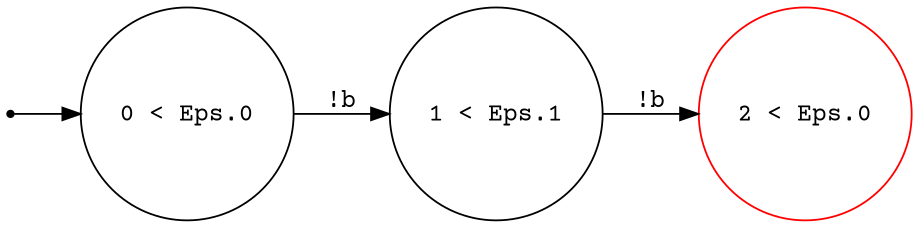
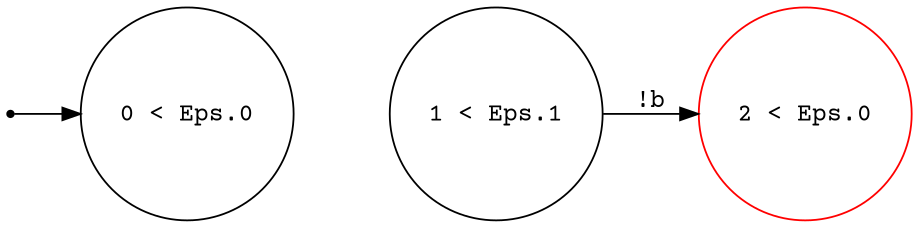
(332, 114) -> none
